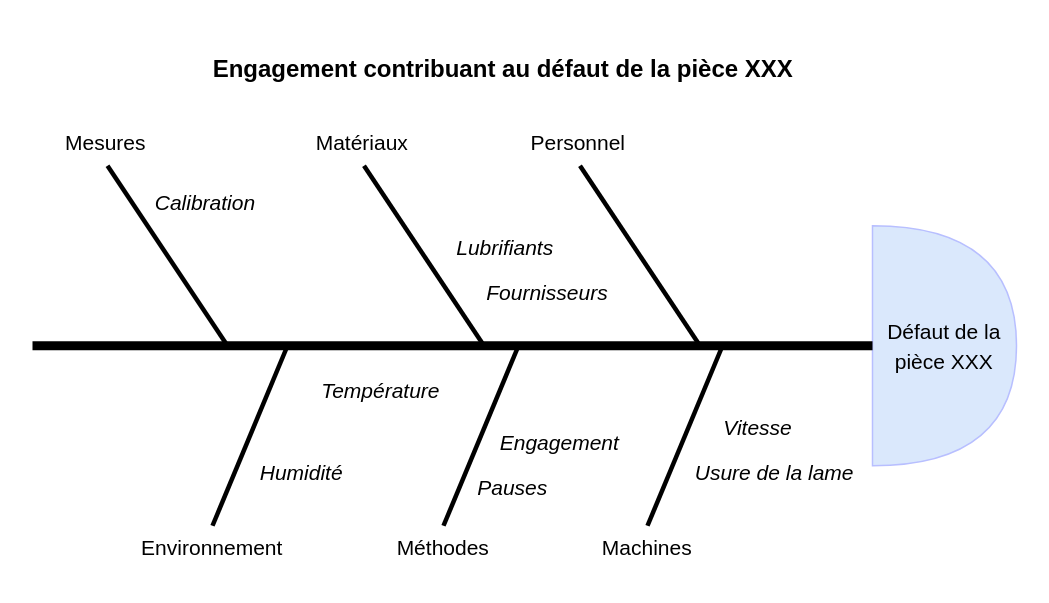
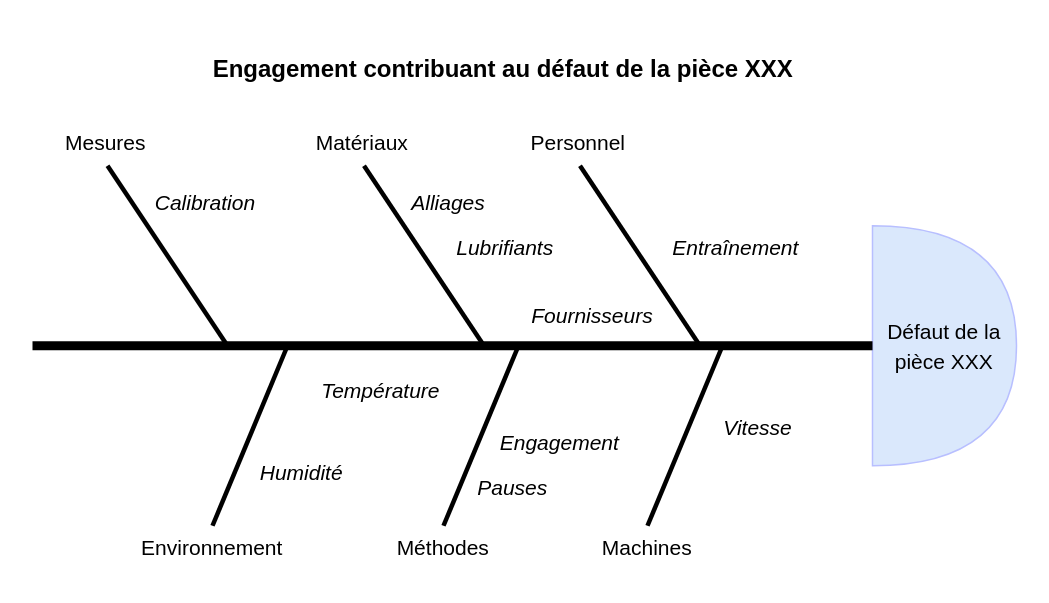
none -> (476, 203)
none -> (737, 248)
(551, 293) -> (596, 316)
(782, 473) -> none
